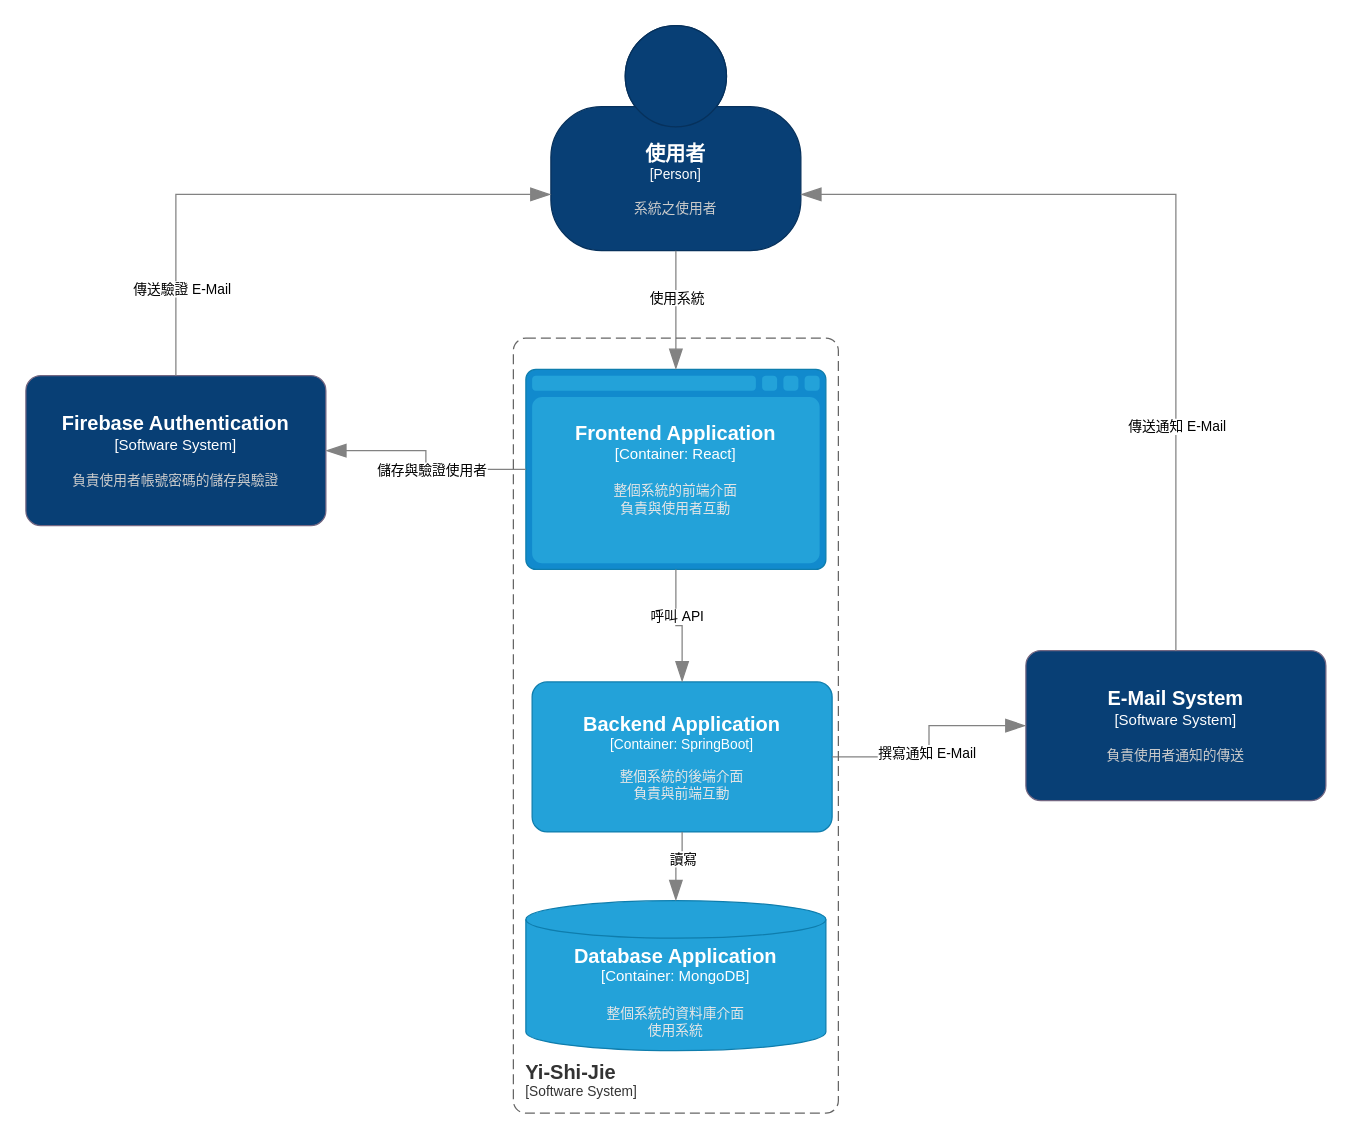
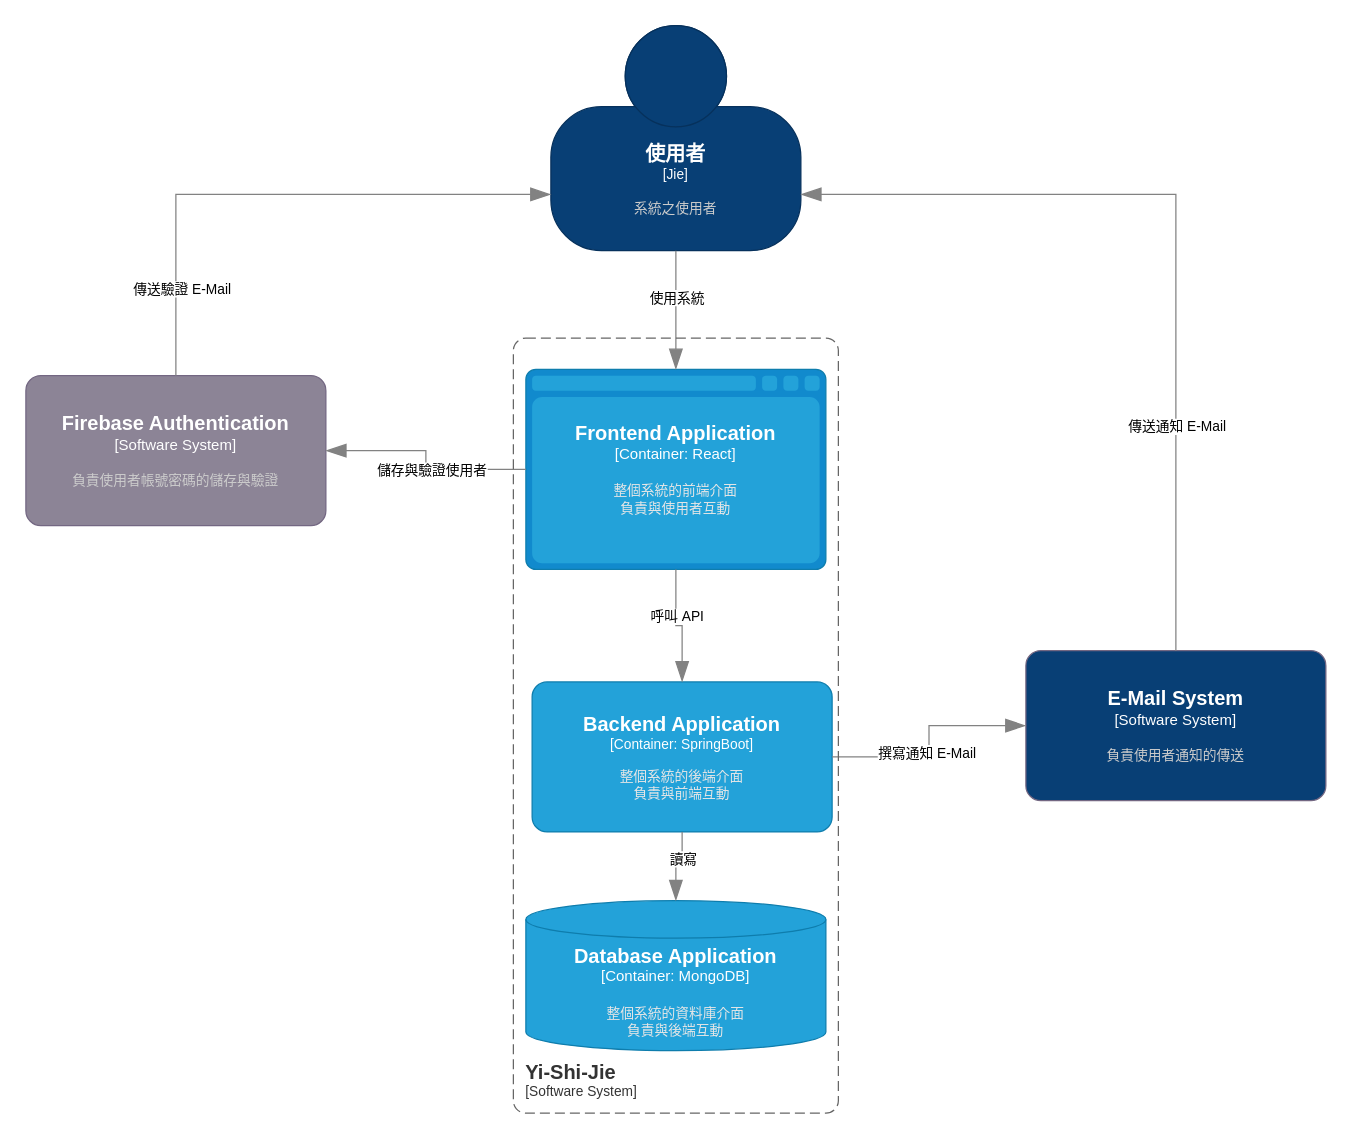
(676, 179) -> (676, 179)
(176, 451) -> (176, 451)
(676, 992) -> (676, 992)
